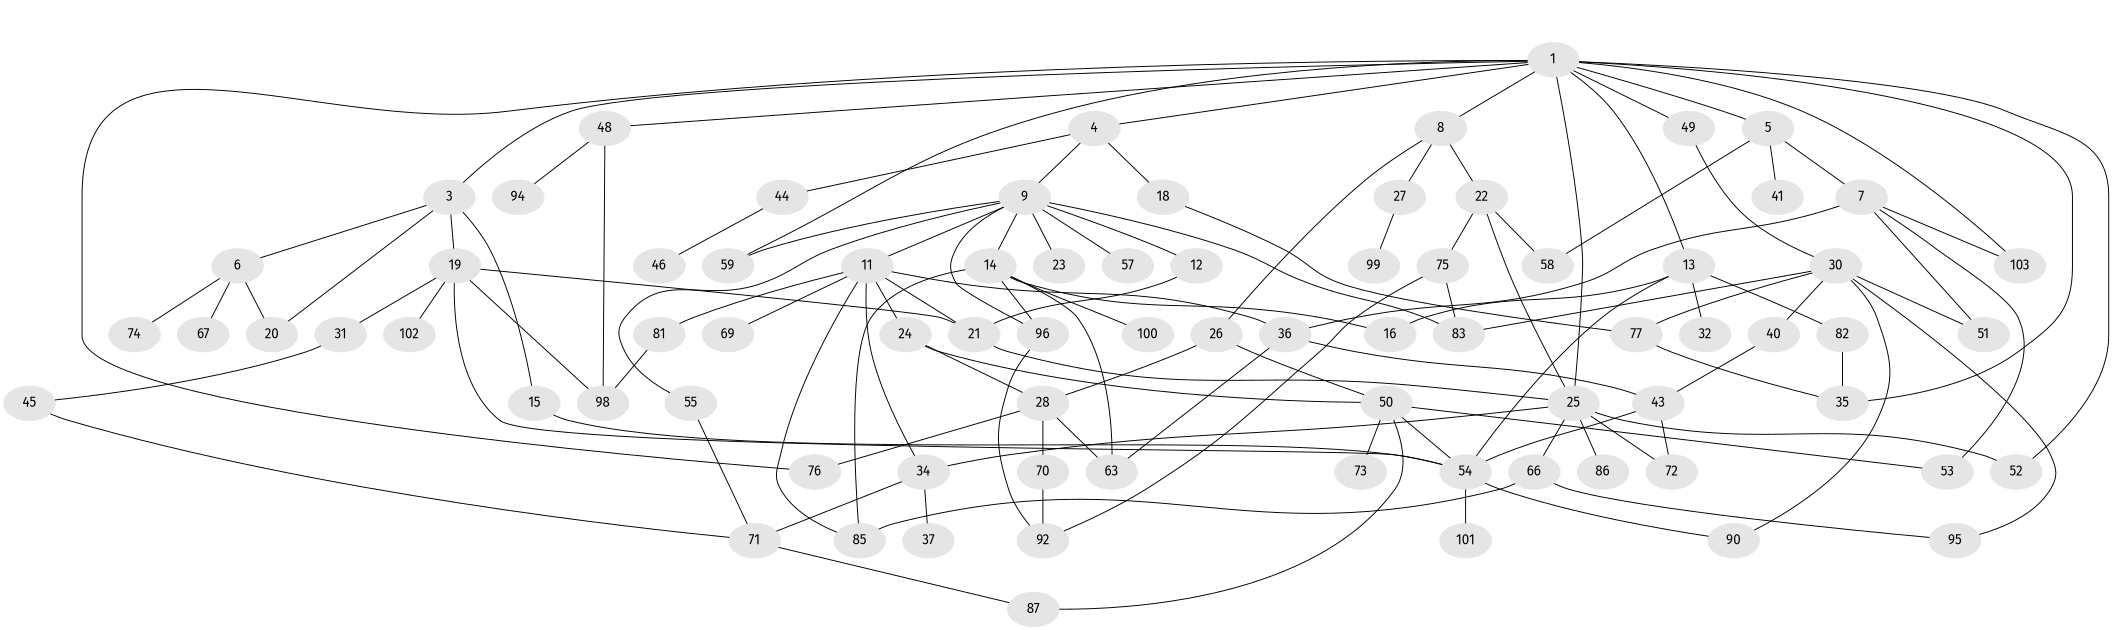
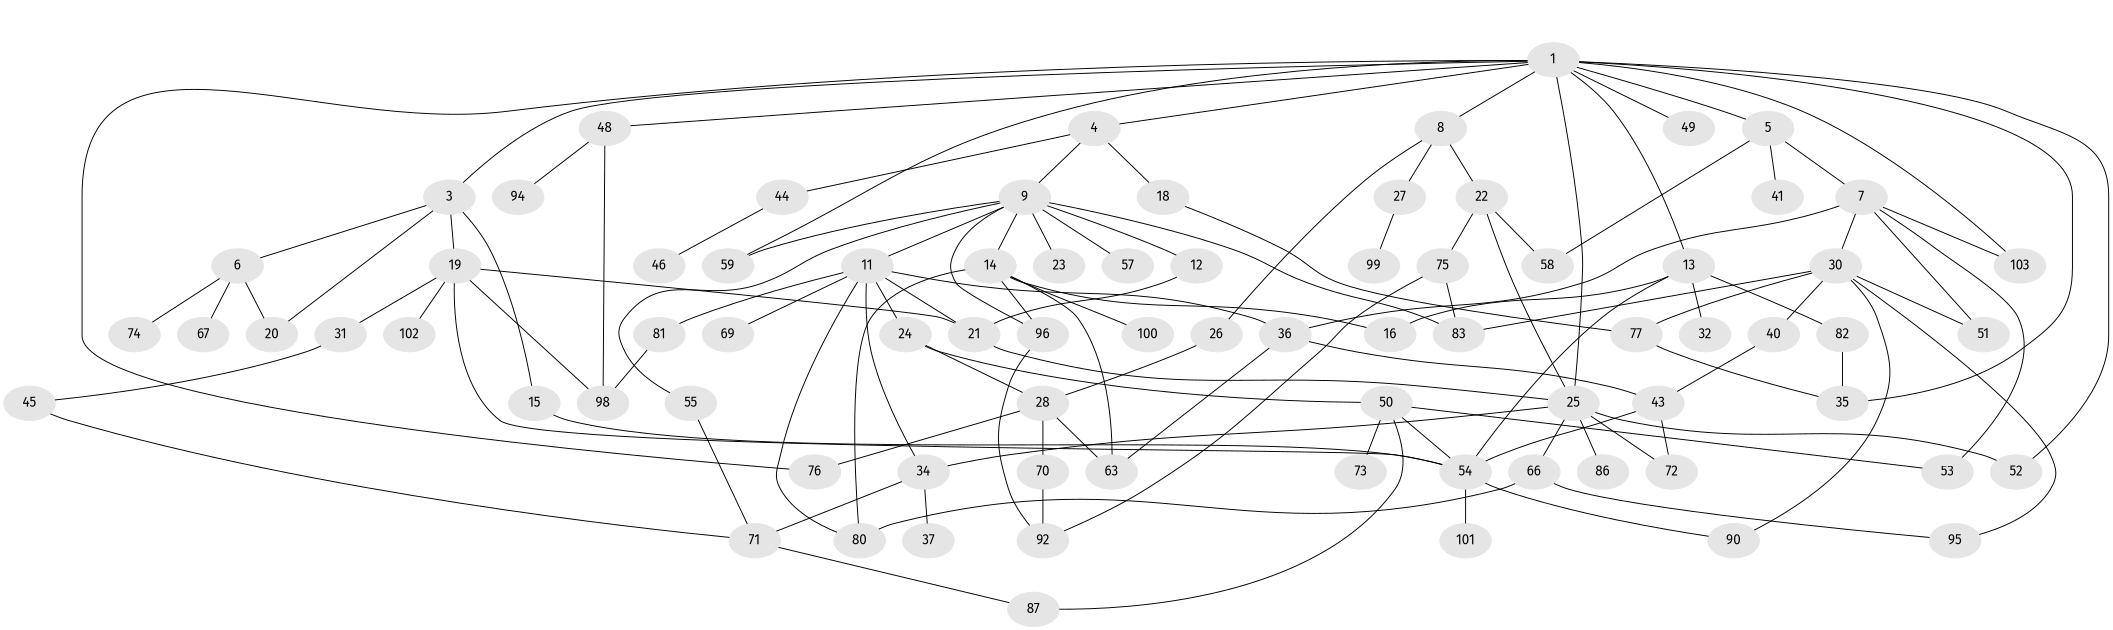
(1743, 214) -> (1849, 231)
(1306, 374) -> none
(860, 541) -> (860, 541)
